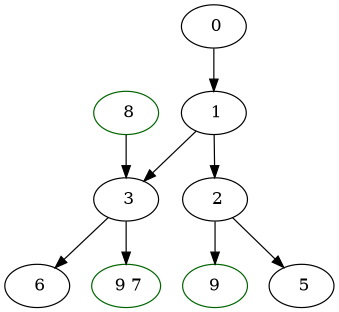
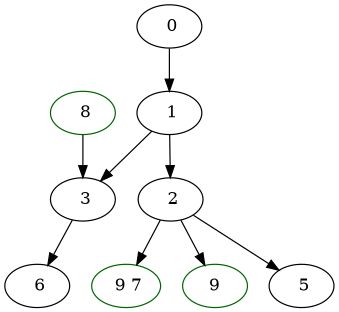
(126, 237) -> (151, 237)
